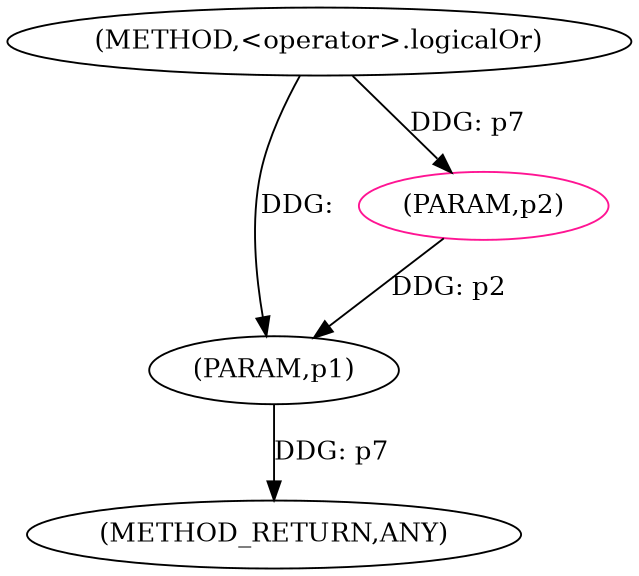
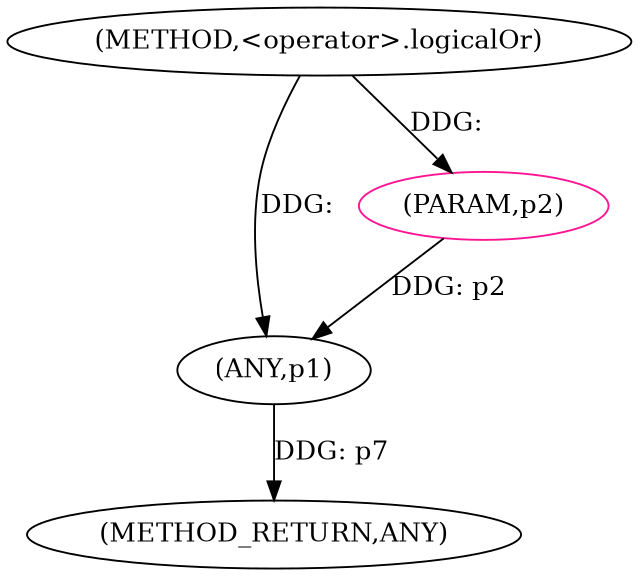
(468, 124) -> (451, 124)
(274, 370) -> (274, 370)
